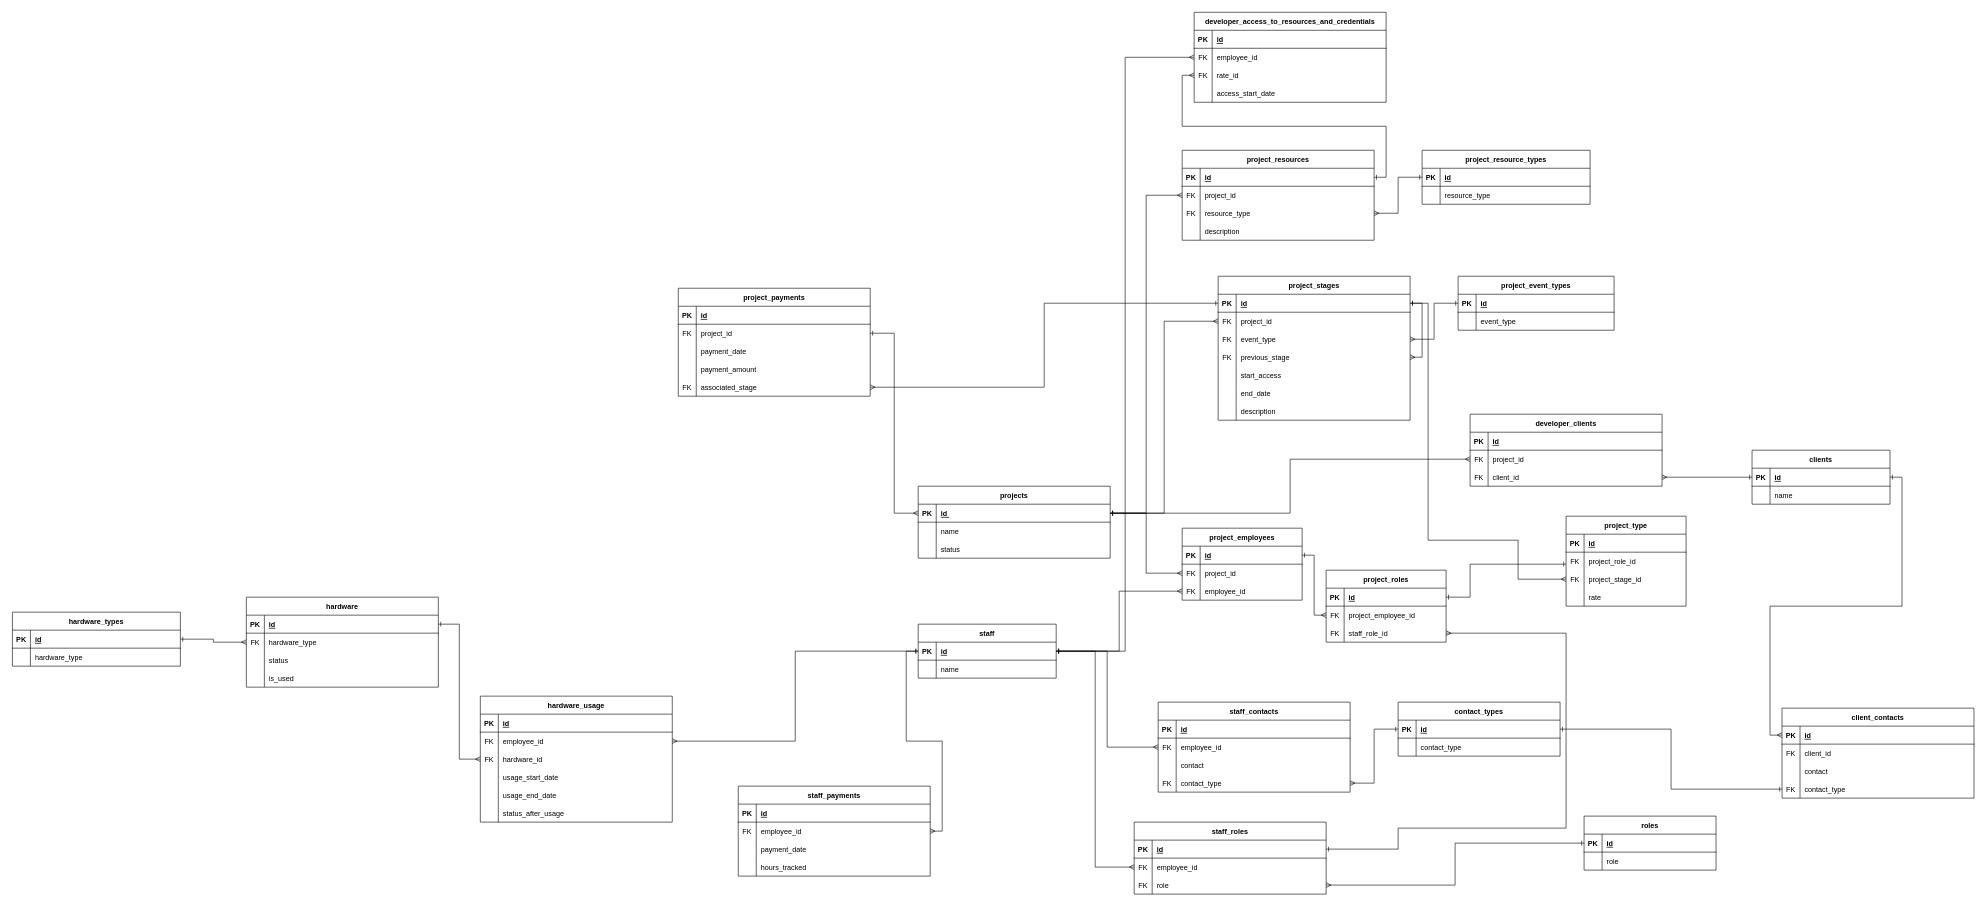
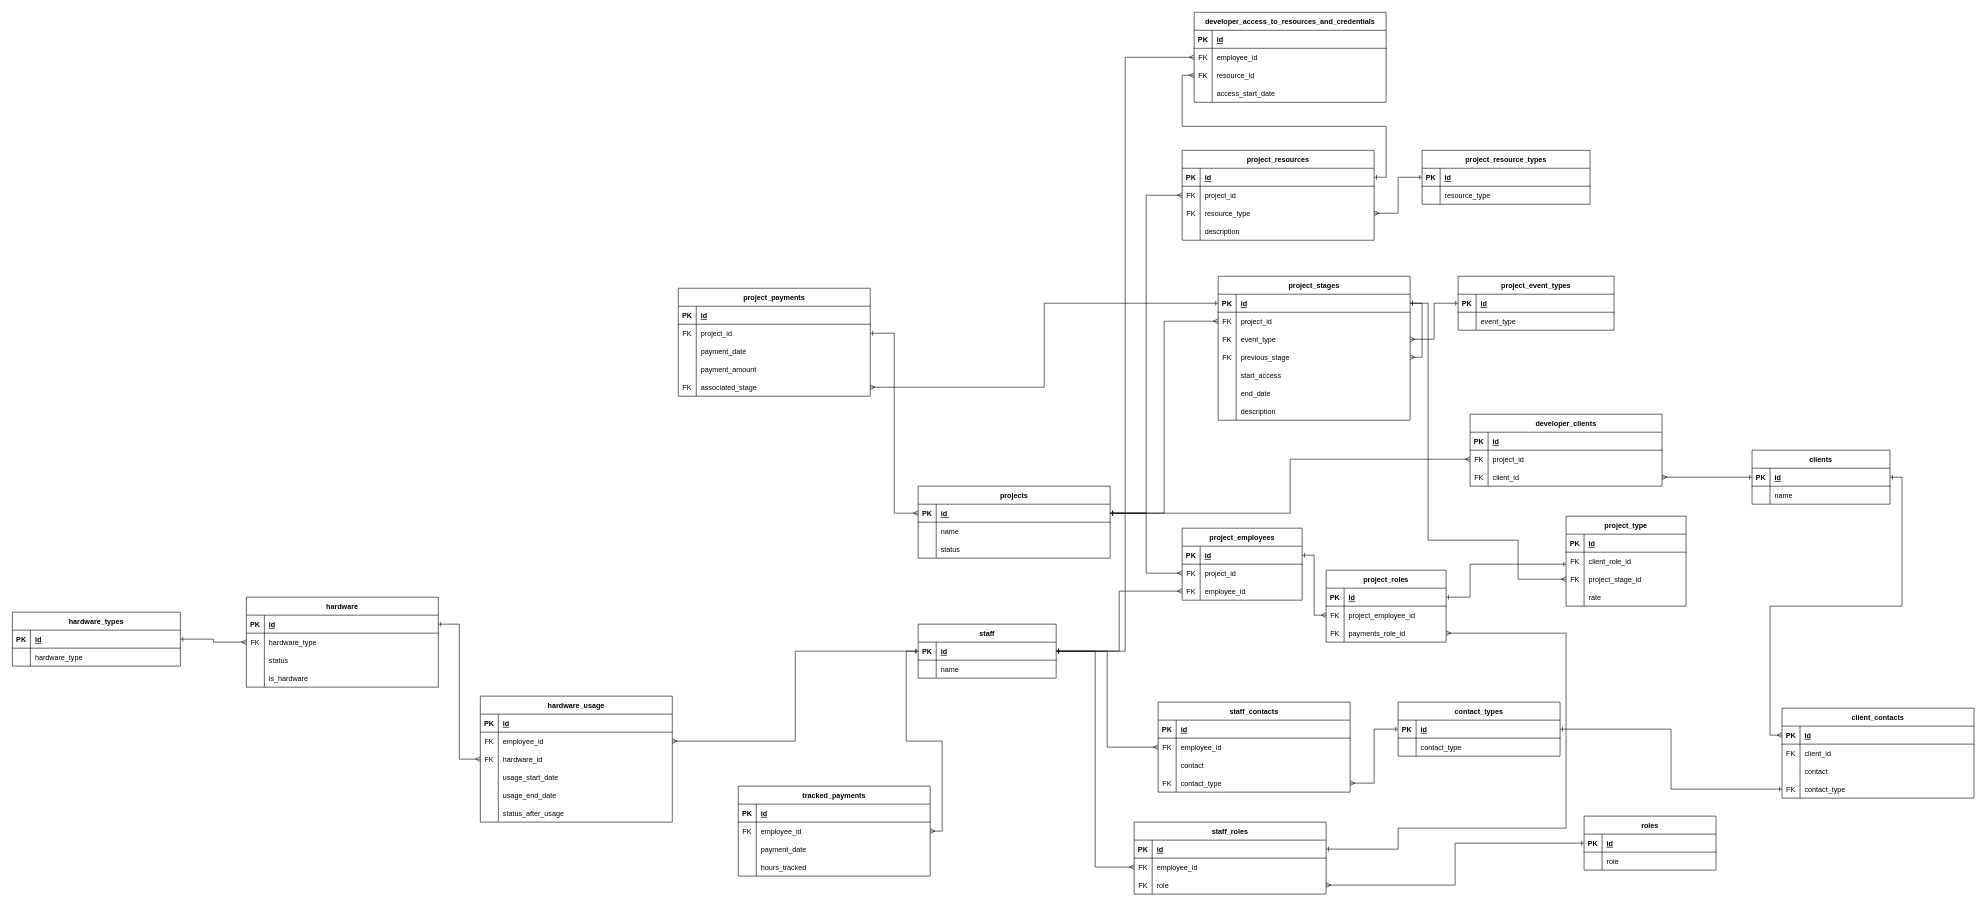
(1230, 76) -> (1238, 76)
(1617, 562) -> (1613, 562)
(1373, 634) -> (1379, 634)
(282, 679) -> (290, 679)
(834, 796) -> (834, 796)
